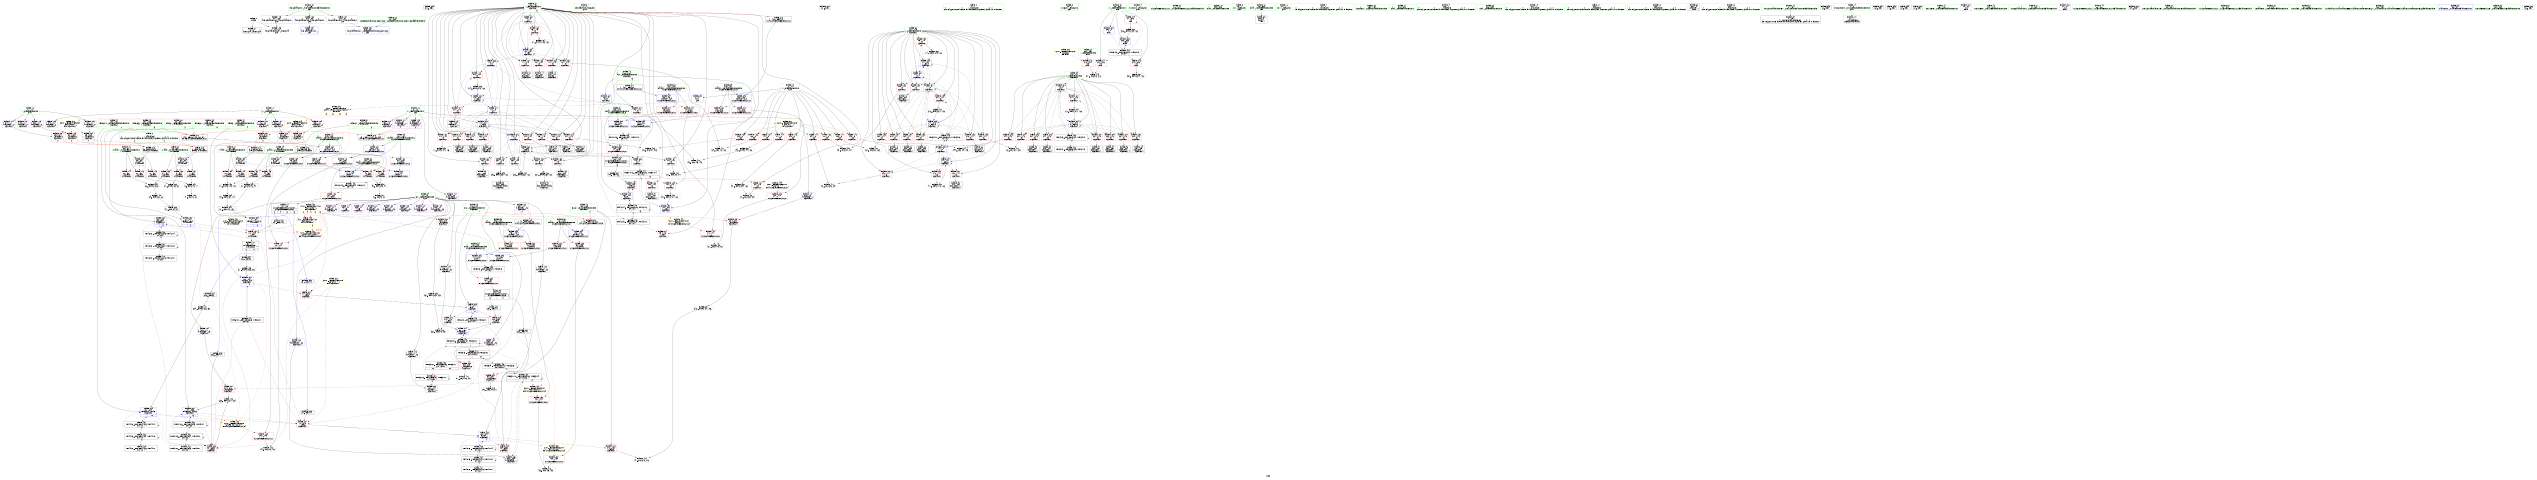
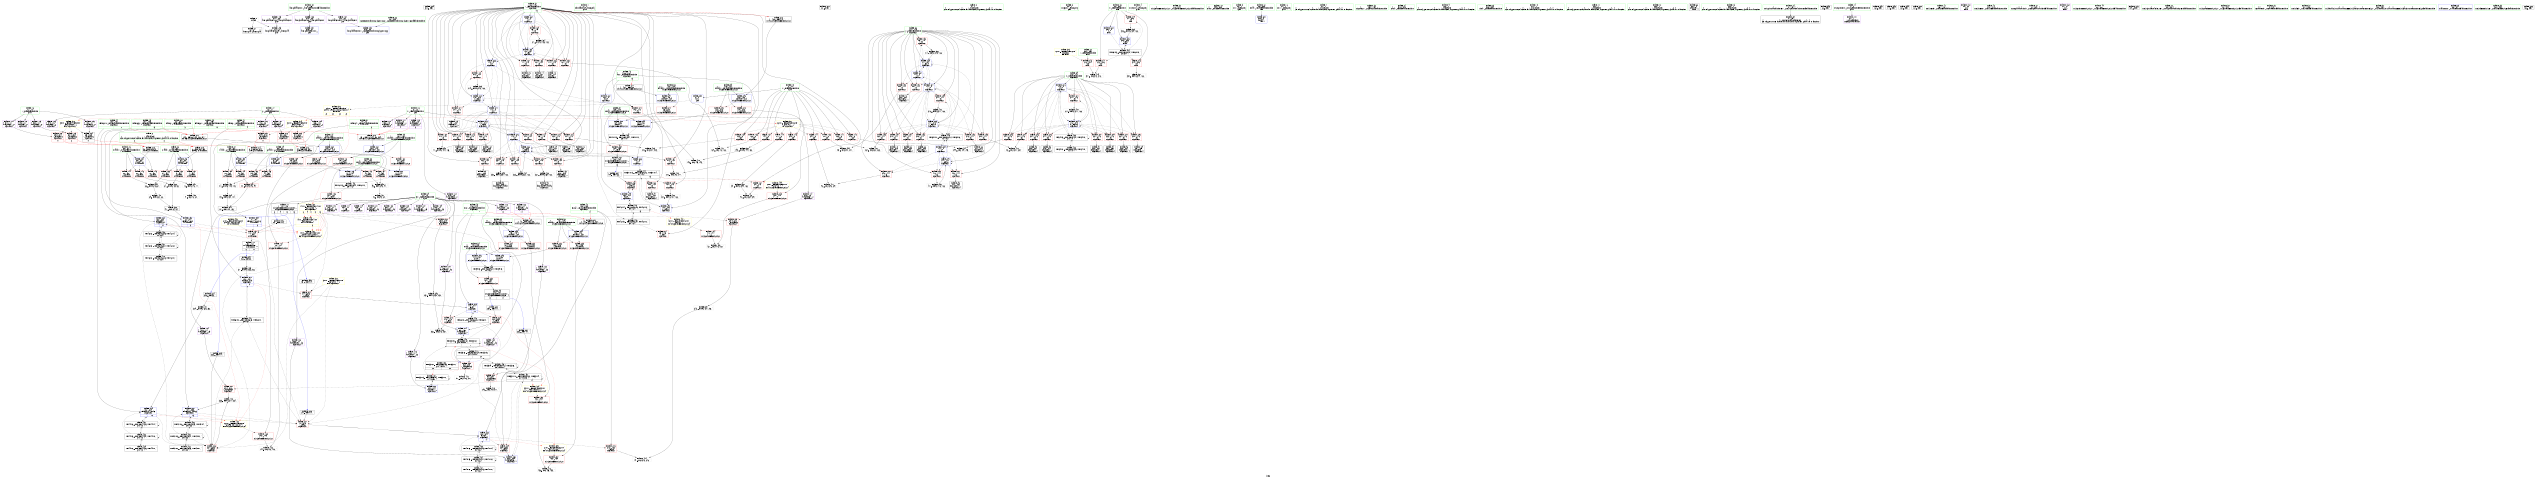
(689, 111) -> none
none -> (503, 208)
